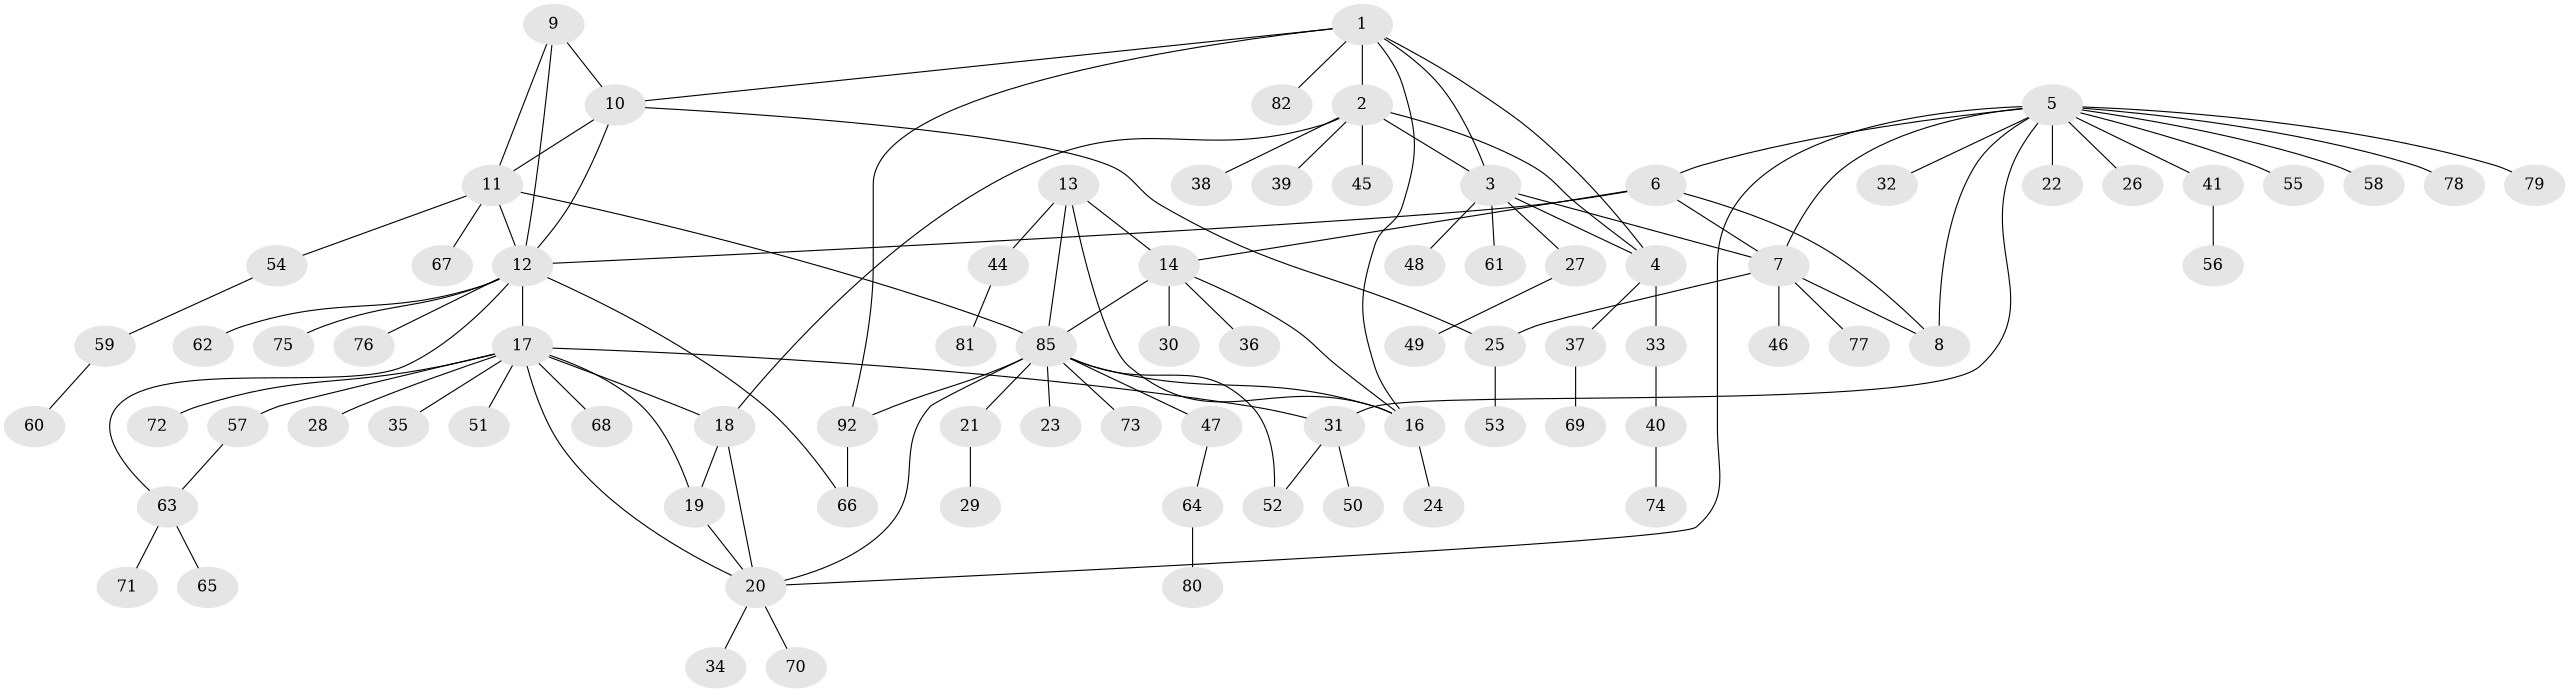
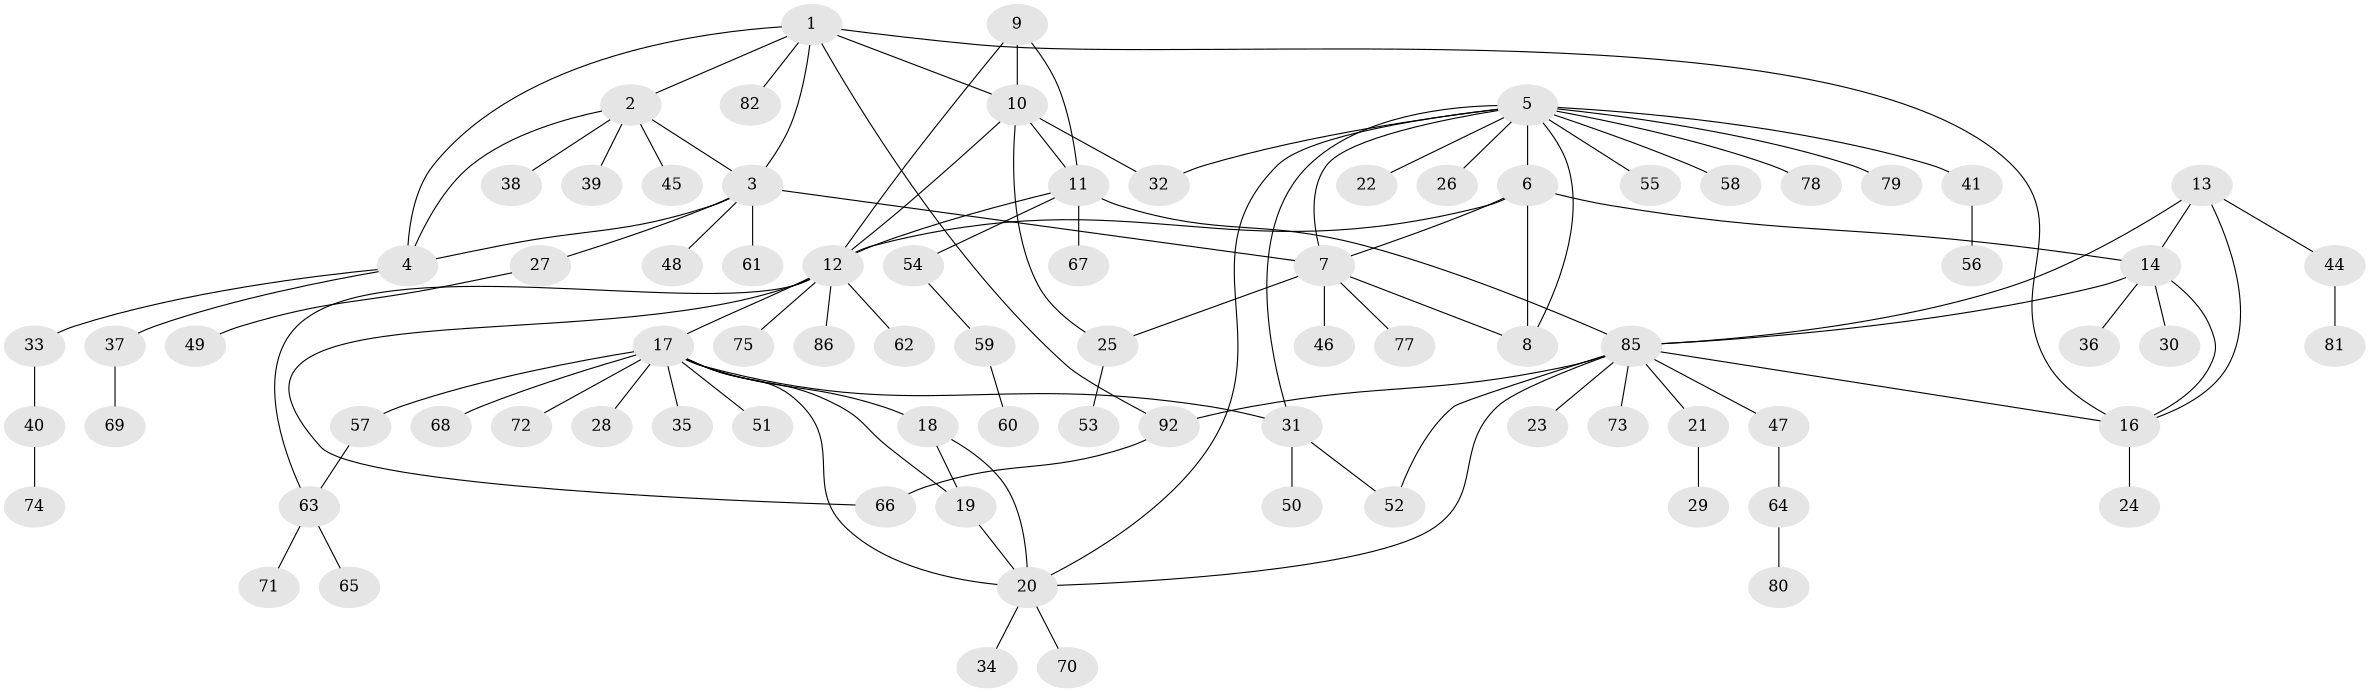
none -> (1088, 145)
(1000, 180) -> none
(364, 346) -> (824, 346)
